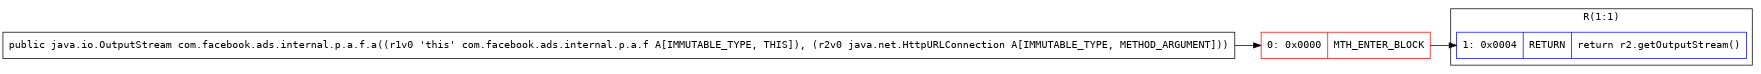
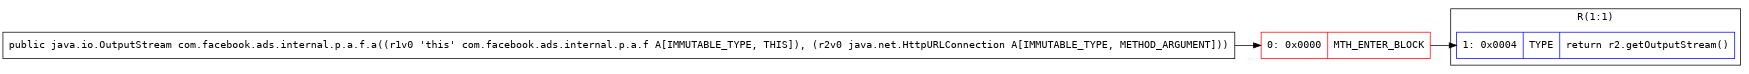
(1547, 45) -> (1541, 45)
